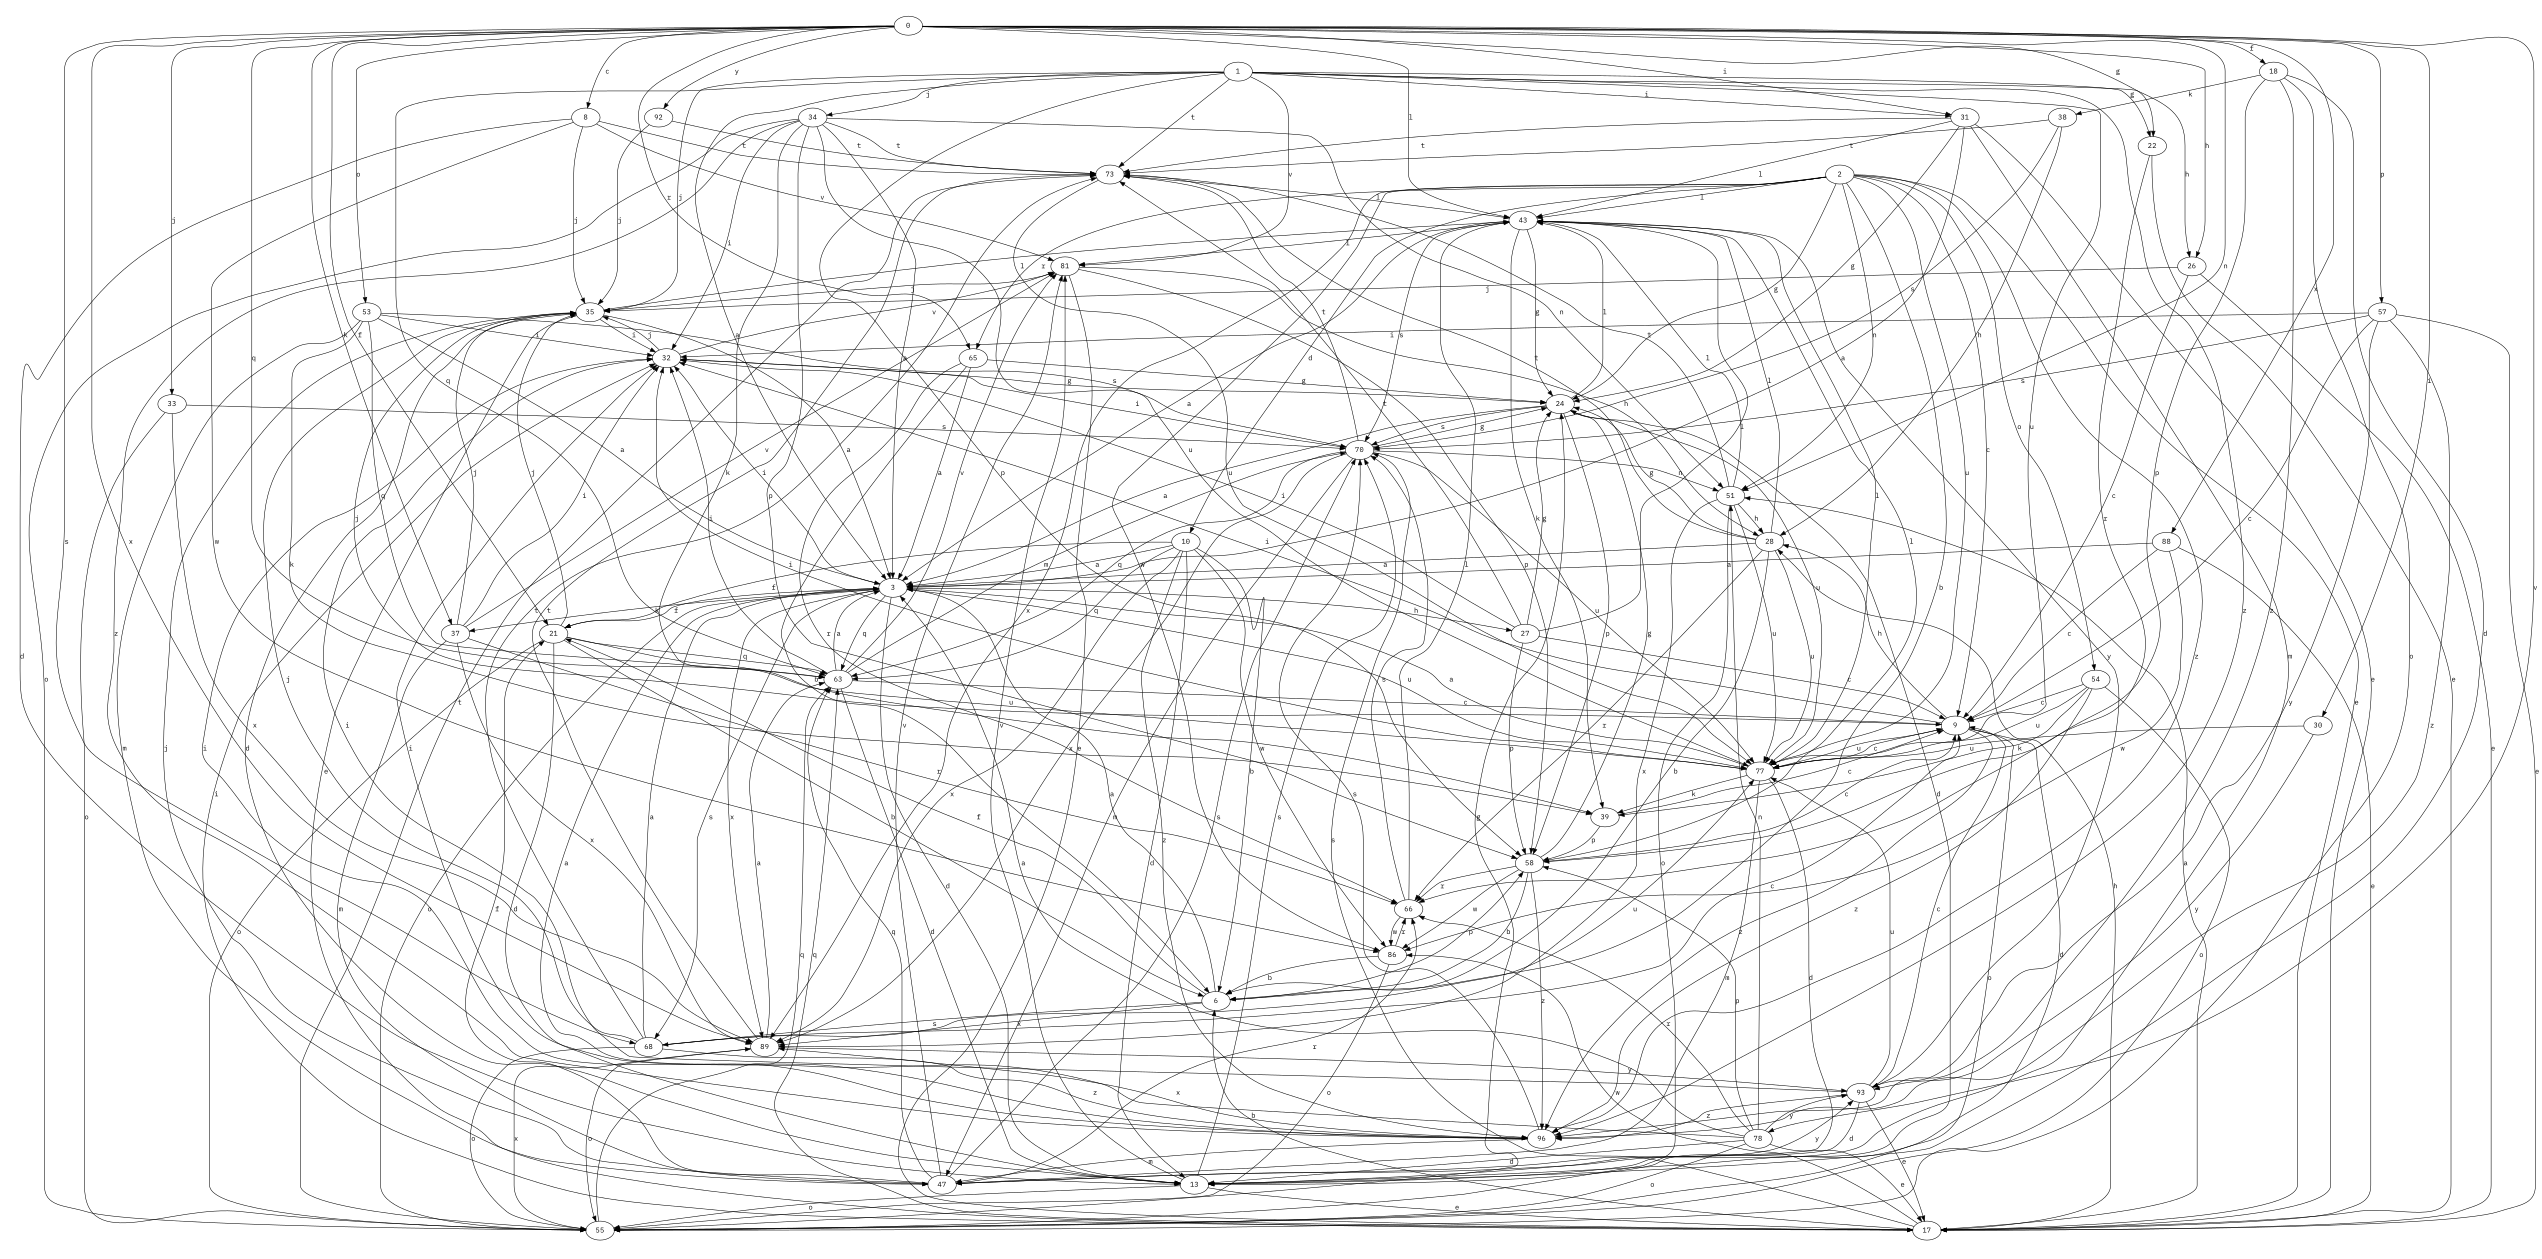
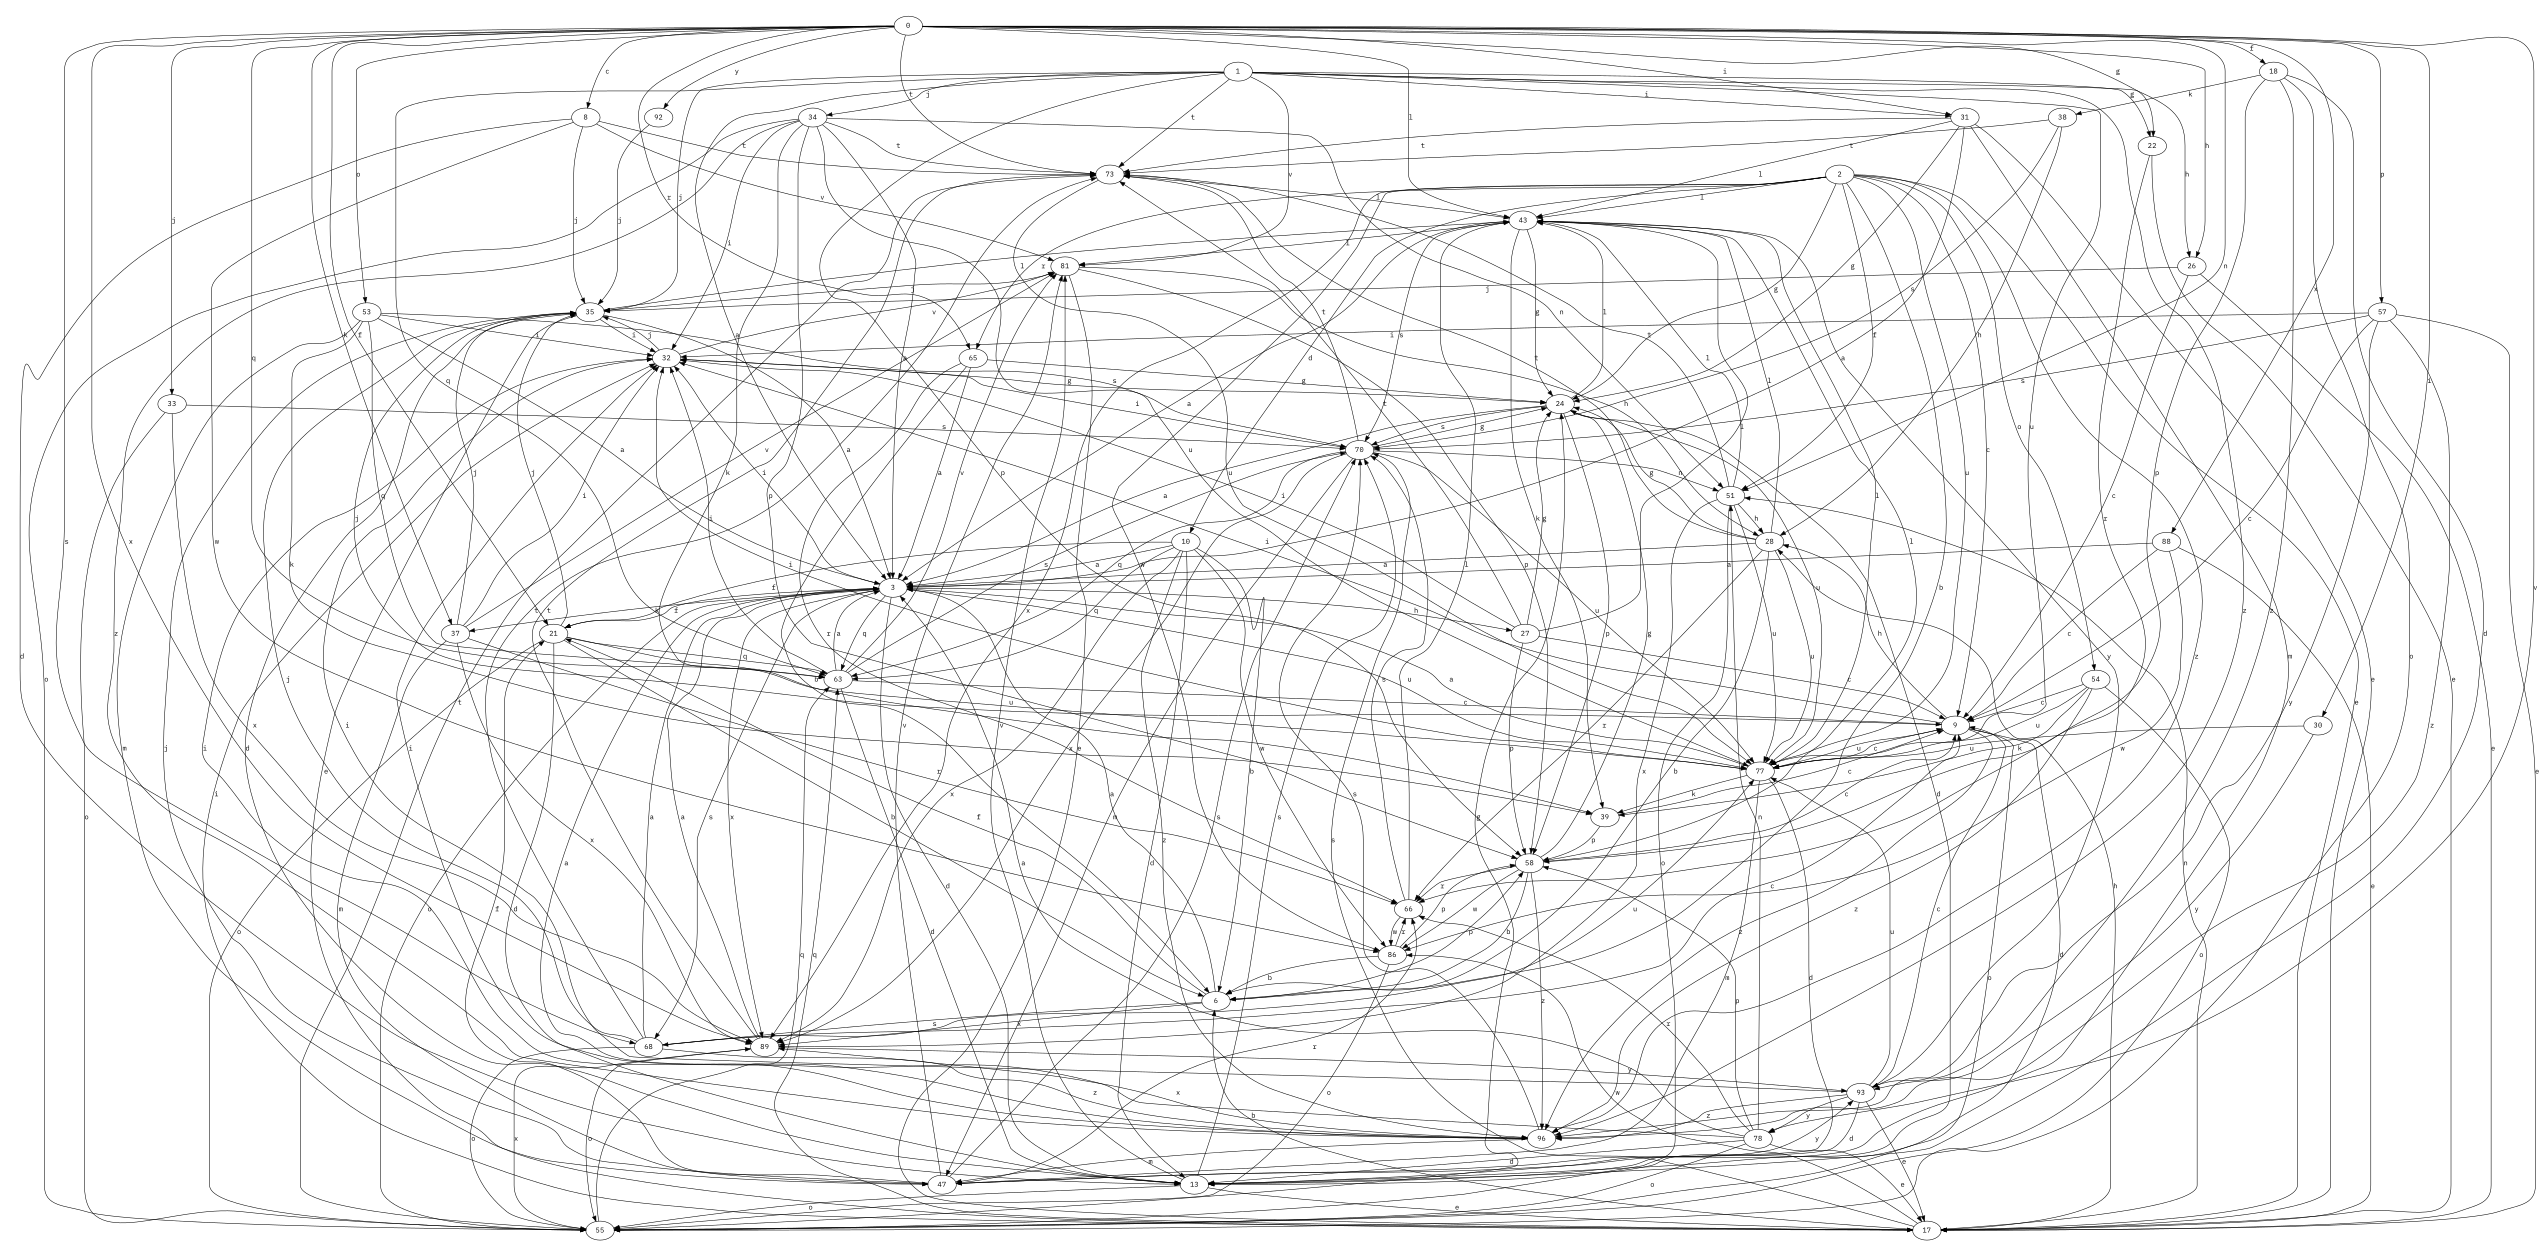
(880, 158) -> (955, 139)
(1875, 335) -> (1875, 335)
(1046, 565) -> (1046, 565)
(754, 846) -> (670, 749)
(2186, 863) -> (2186, 863)
none -> (1442, 899)
(887, 928) -> none
(1801, 1107) -> (1802, 1114)
